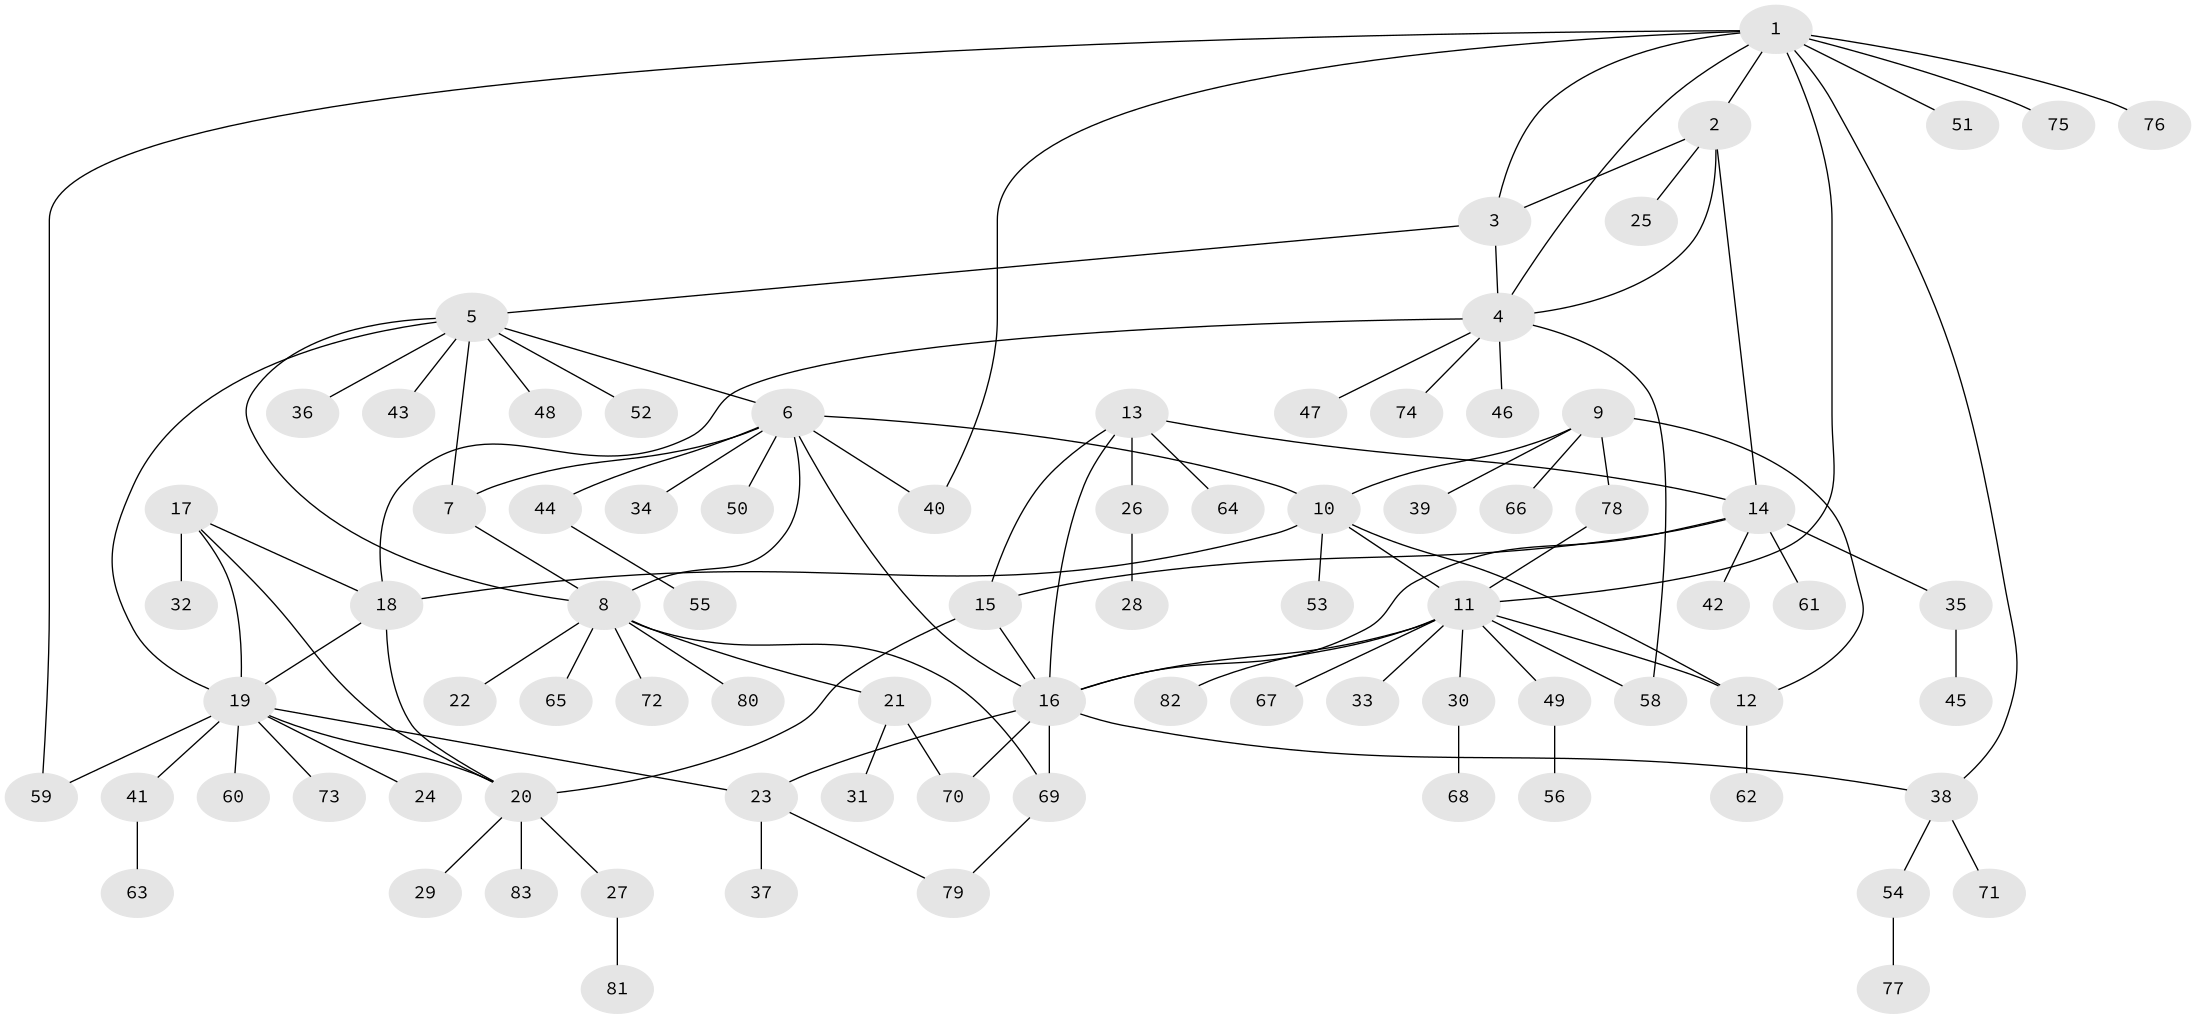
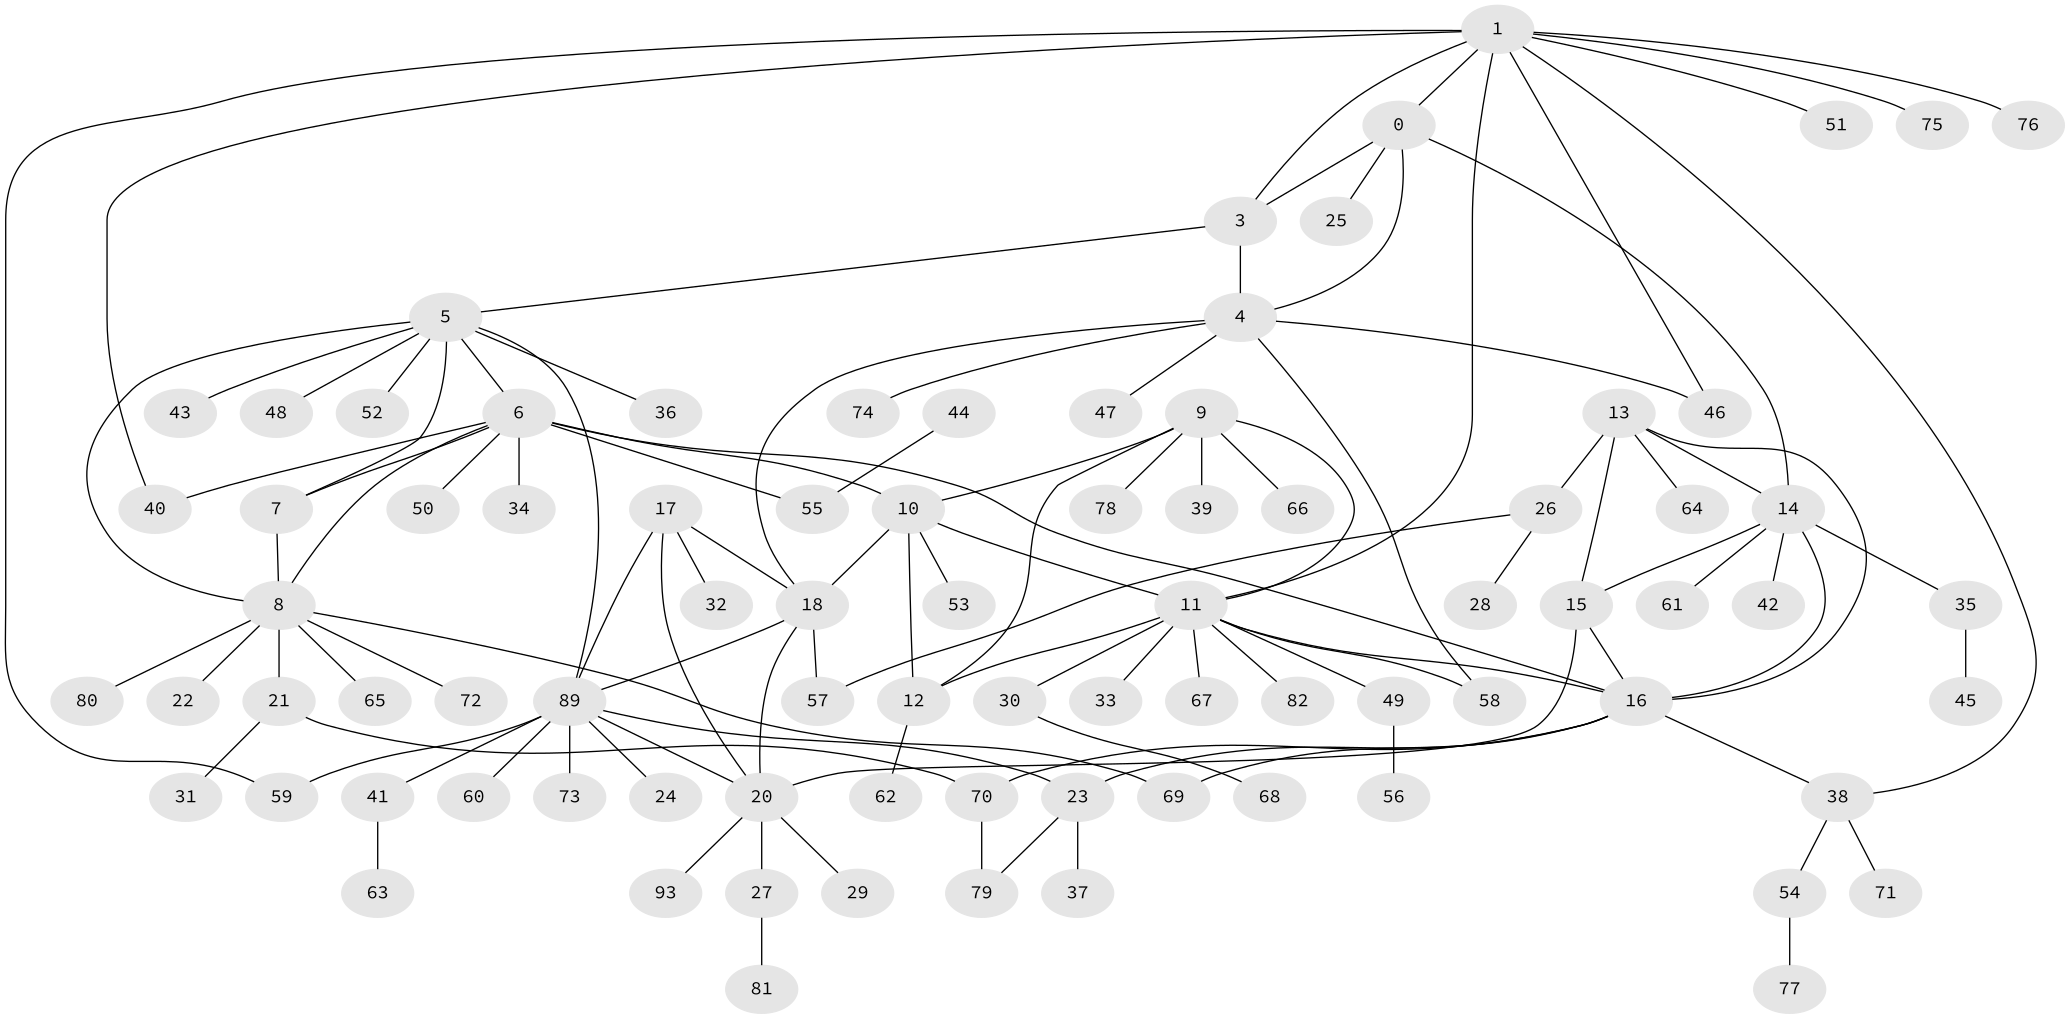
(1715, 125) -> (1399, 125)
(1615, 155) -> (1606, 221)
(652, 464) -> (666, 461)
(1538, 557) -> (1354, 514)
(240, 701) -> (570, 701)
none -> (818, 701)
(1001, 845) -> (982, 845)
(521, 893) -> (666, 893)
